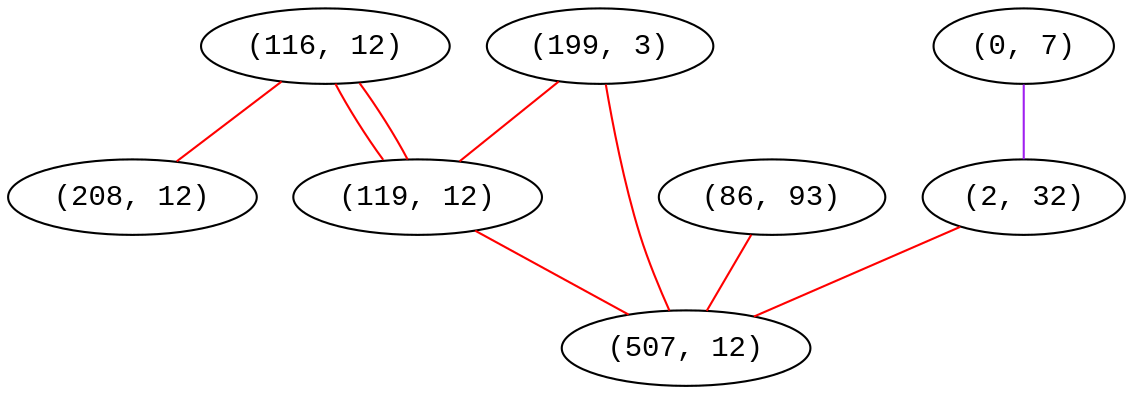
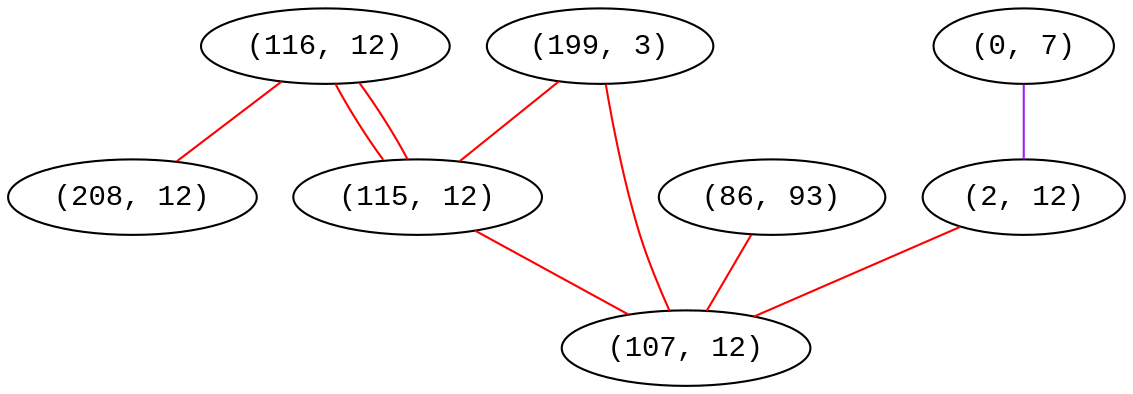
(418, 197) -> (418, 197)
(1024, 197) -> (1024, 197)
(686, 348) -> (686, 348)
